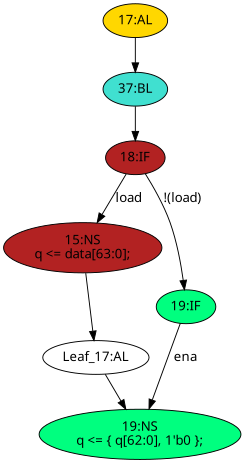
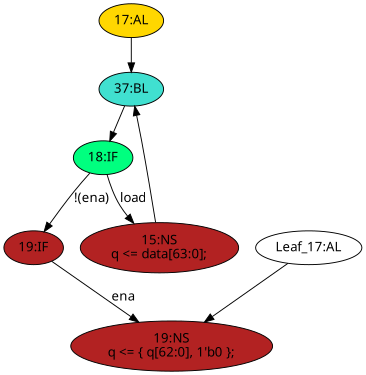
(135, 158) -> (103, 158)
(183, 199) -> (92, 199)
(89, 302) -> (147, 169)
(186, 307) -> (34, 248)
(140, 434) -> (172, 346)
